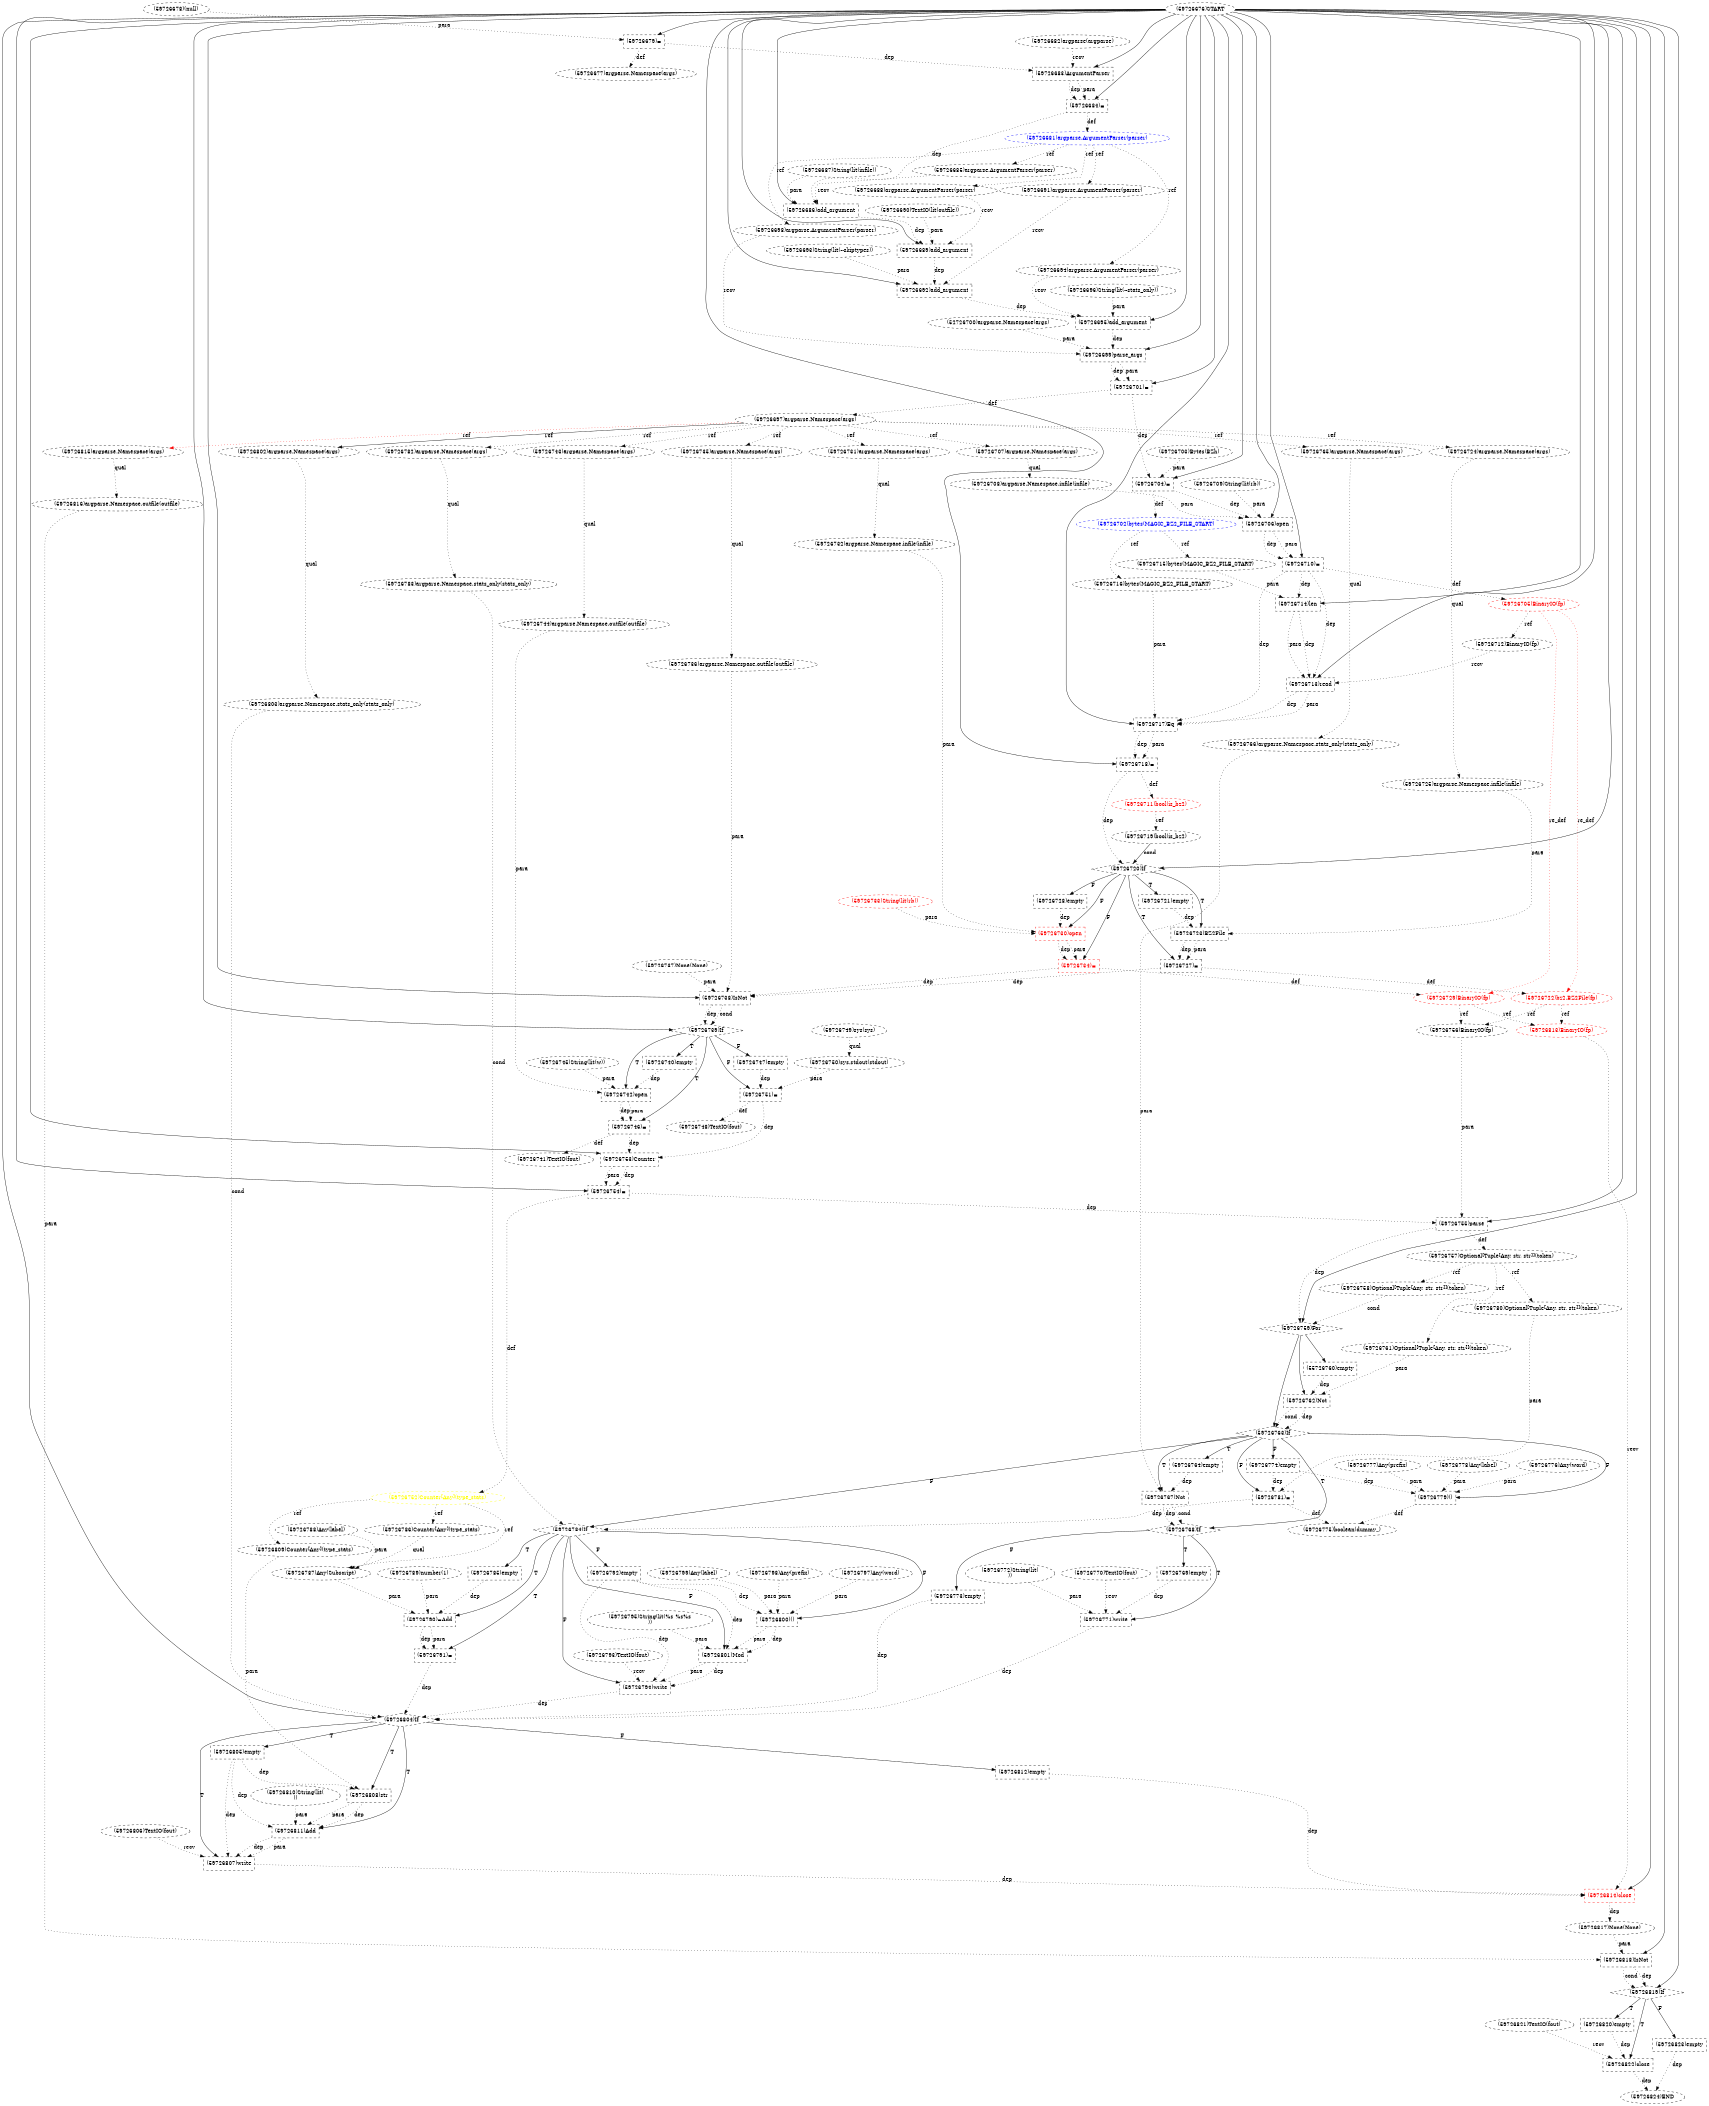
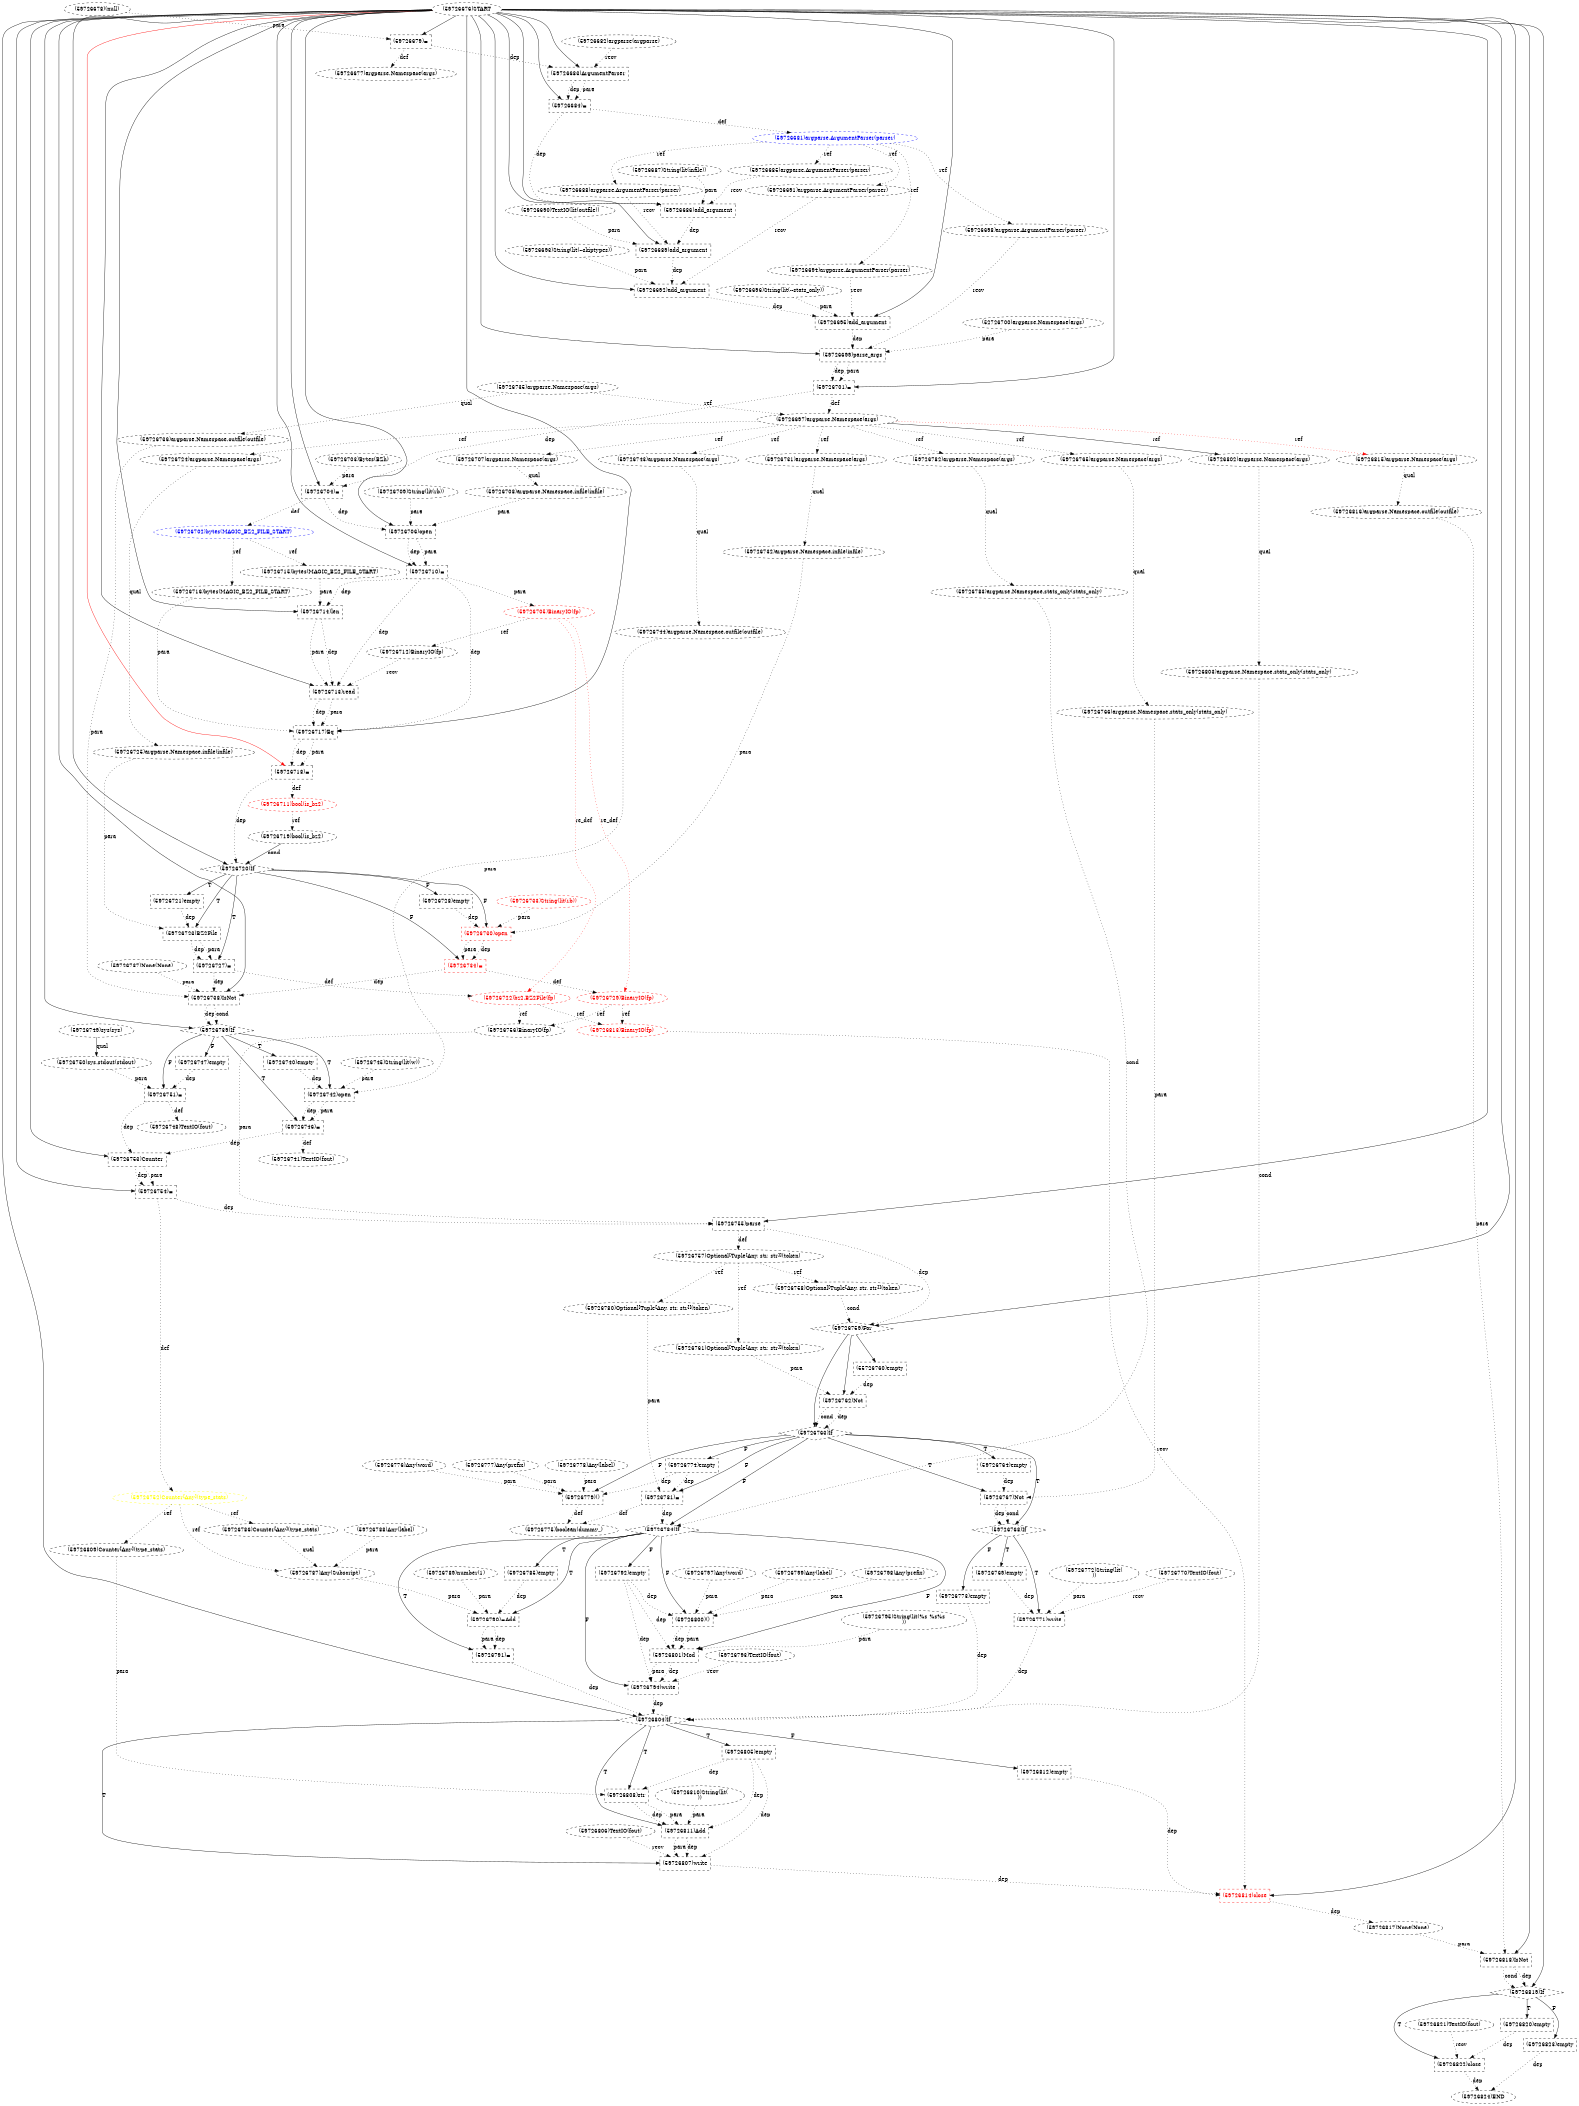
(830, 367) -> (87, 287)
(770, 435) -> (686, 403)
(1456, 584) -> (520, 592)
(849, 1045) -> (96, 1045)
